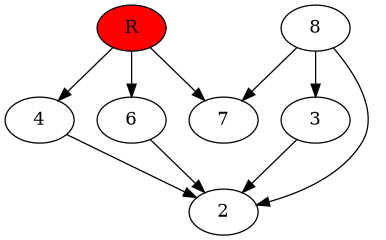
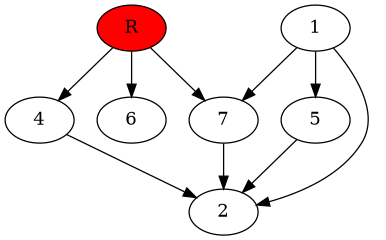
(316, 28) -> (316, 28)
(316, 120) -> (316, 120)
(173, 162) -> (224, 160)
